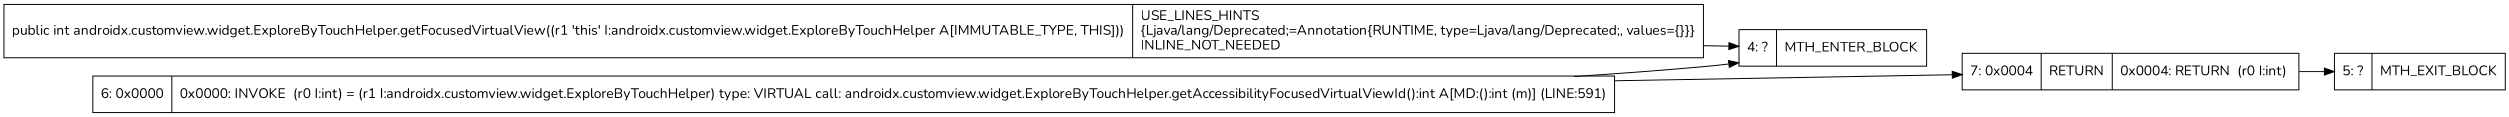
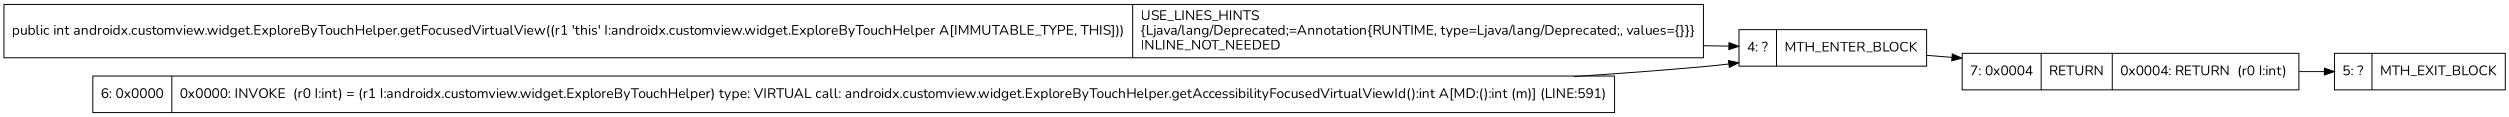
(1783, 78) -> (1939, 56)
